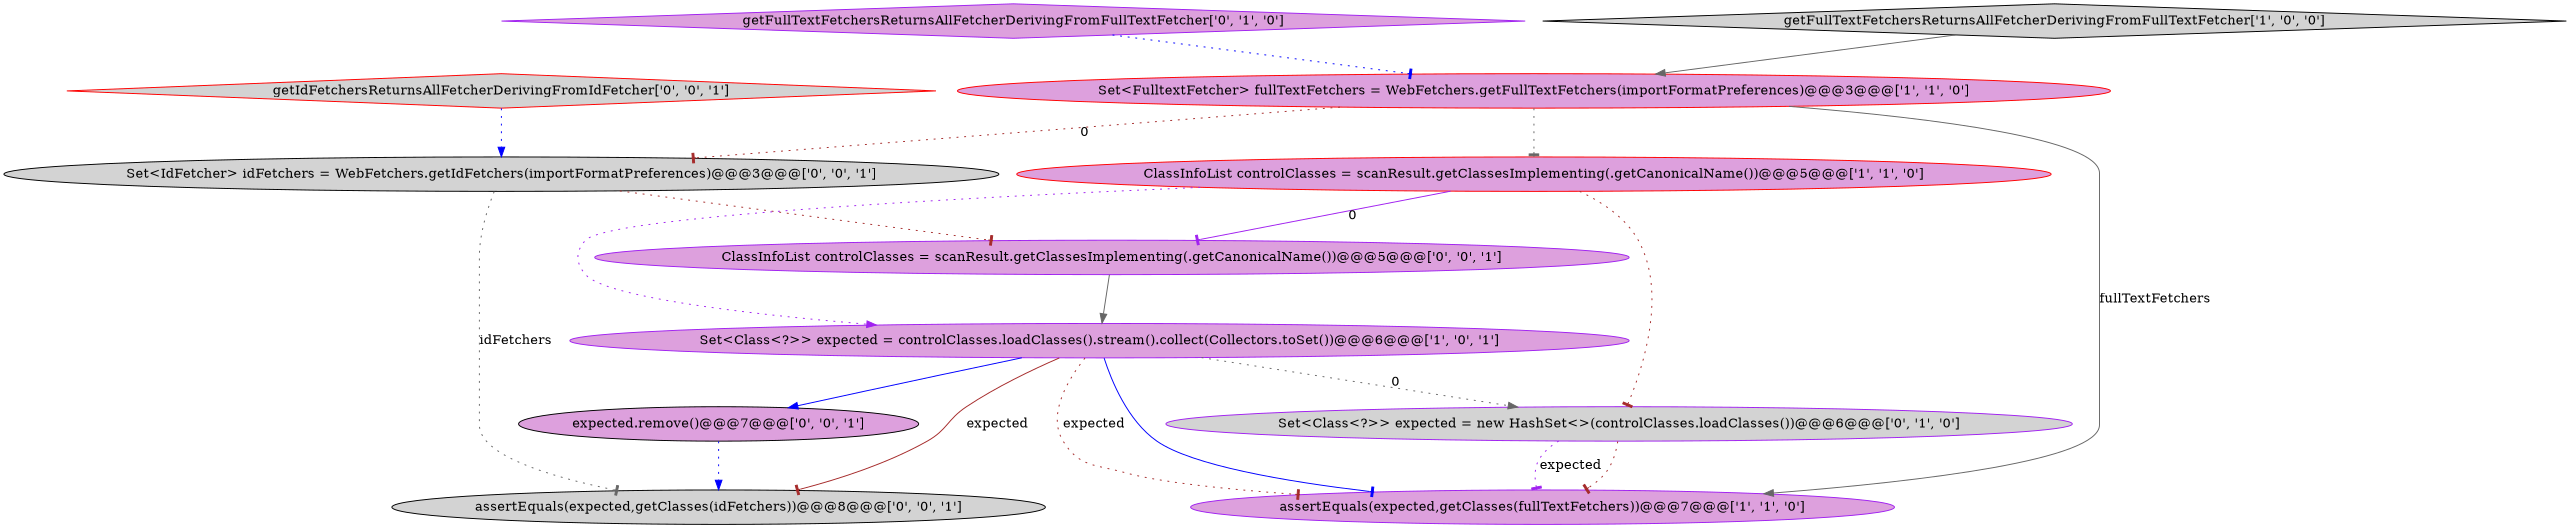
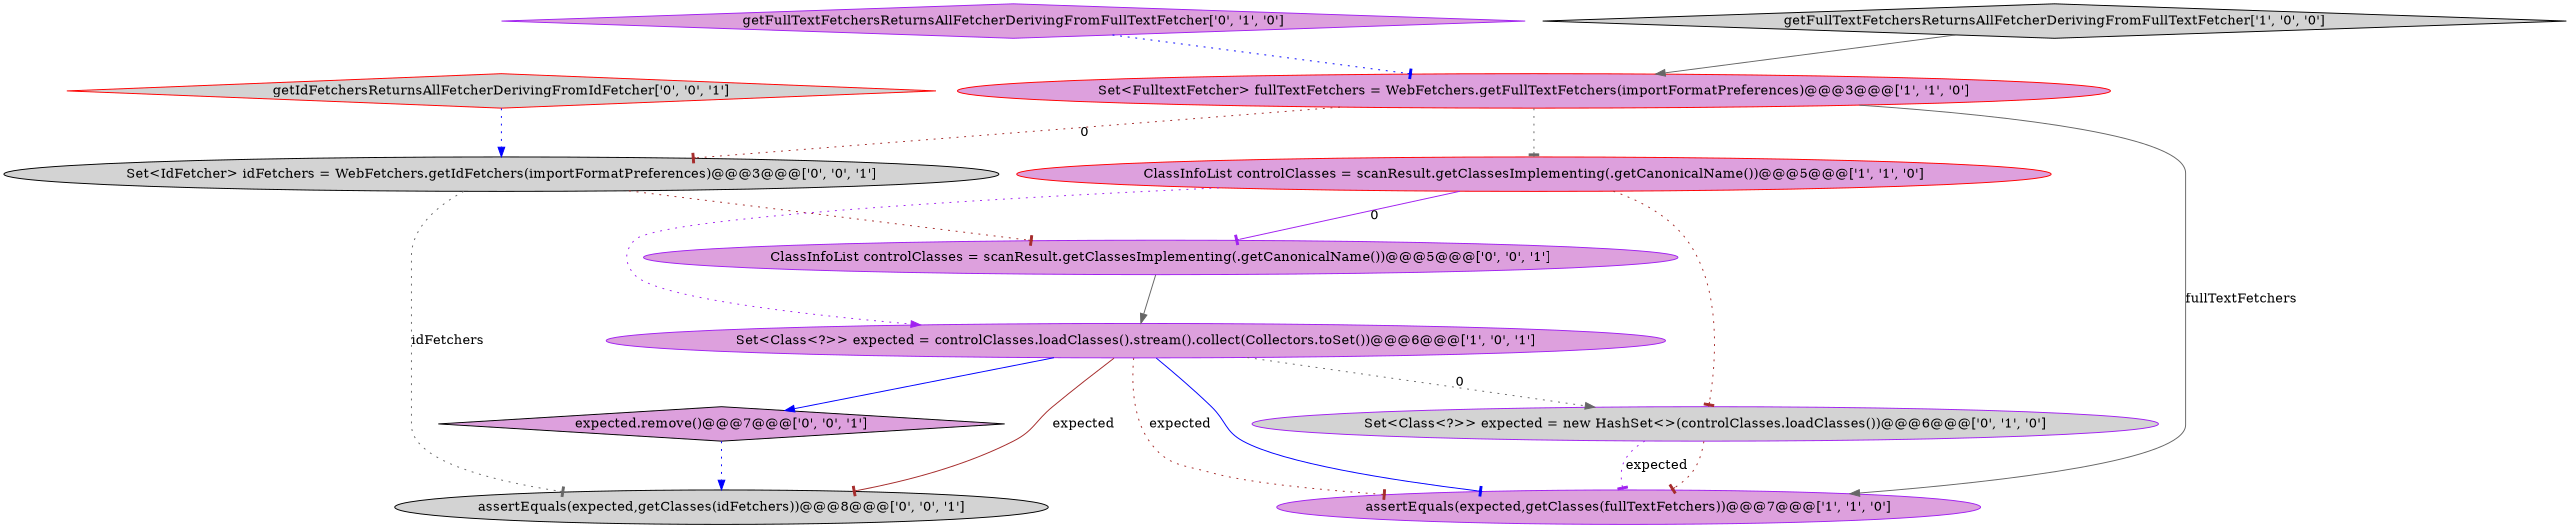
(719, 424) -> (721, 424)
